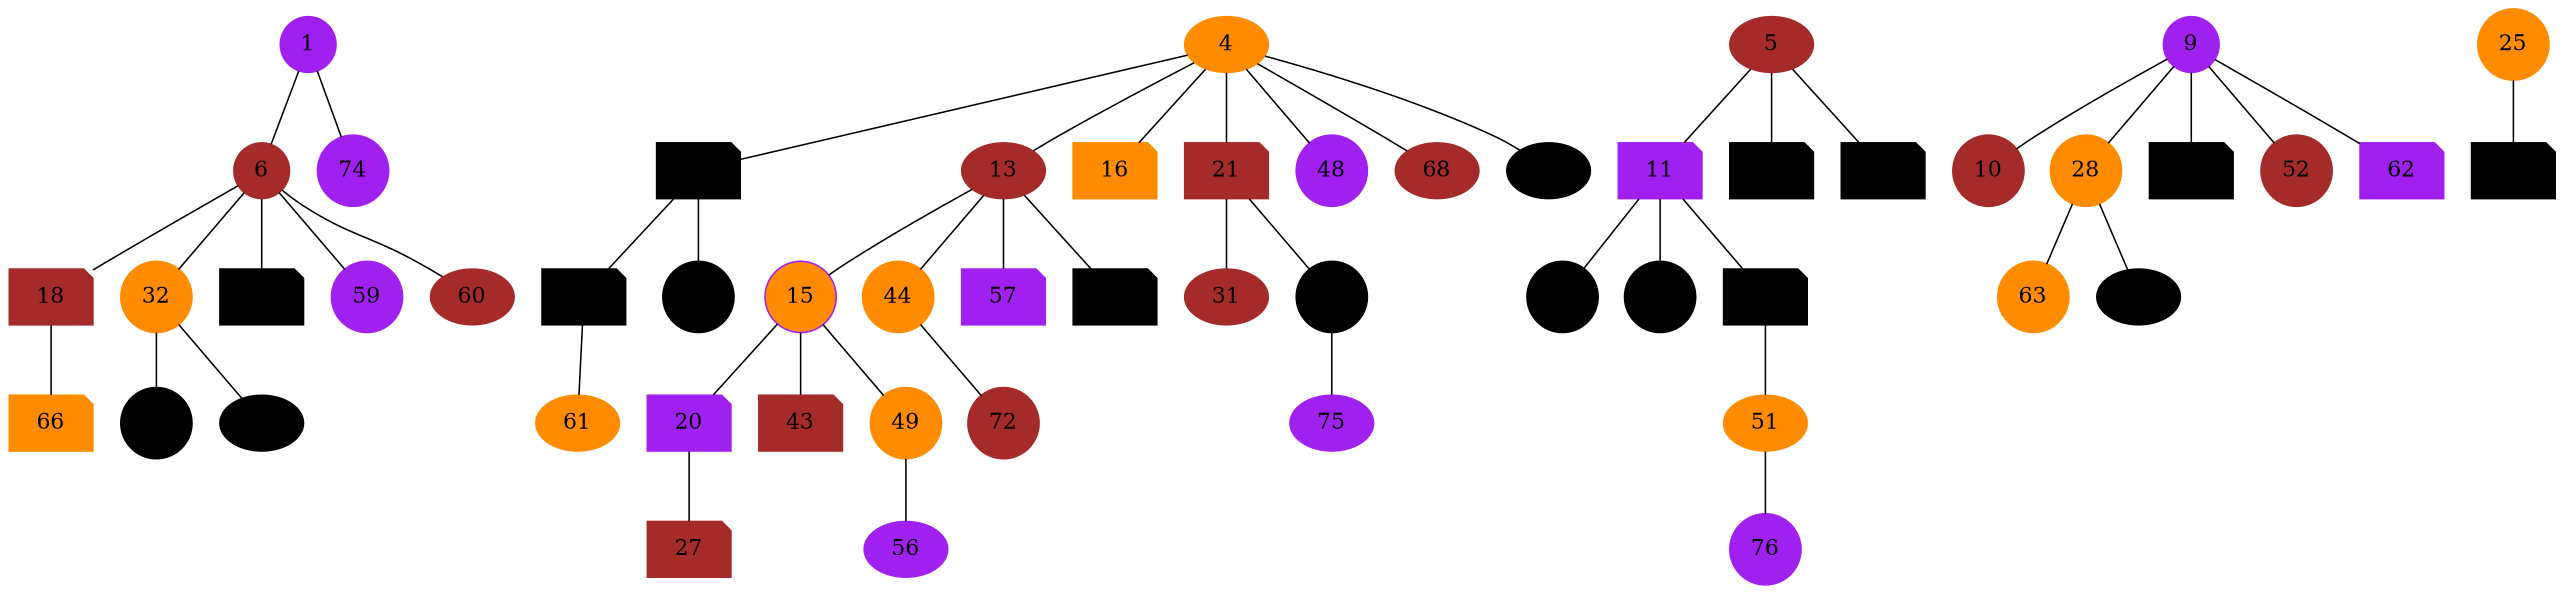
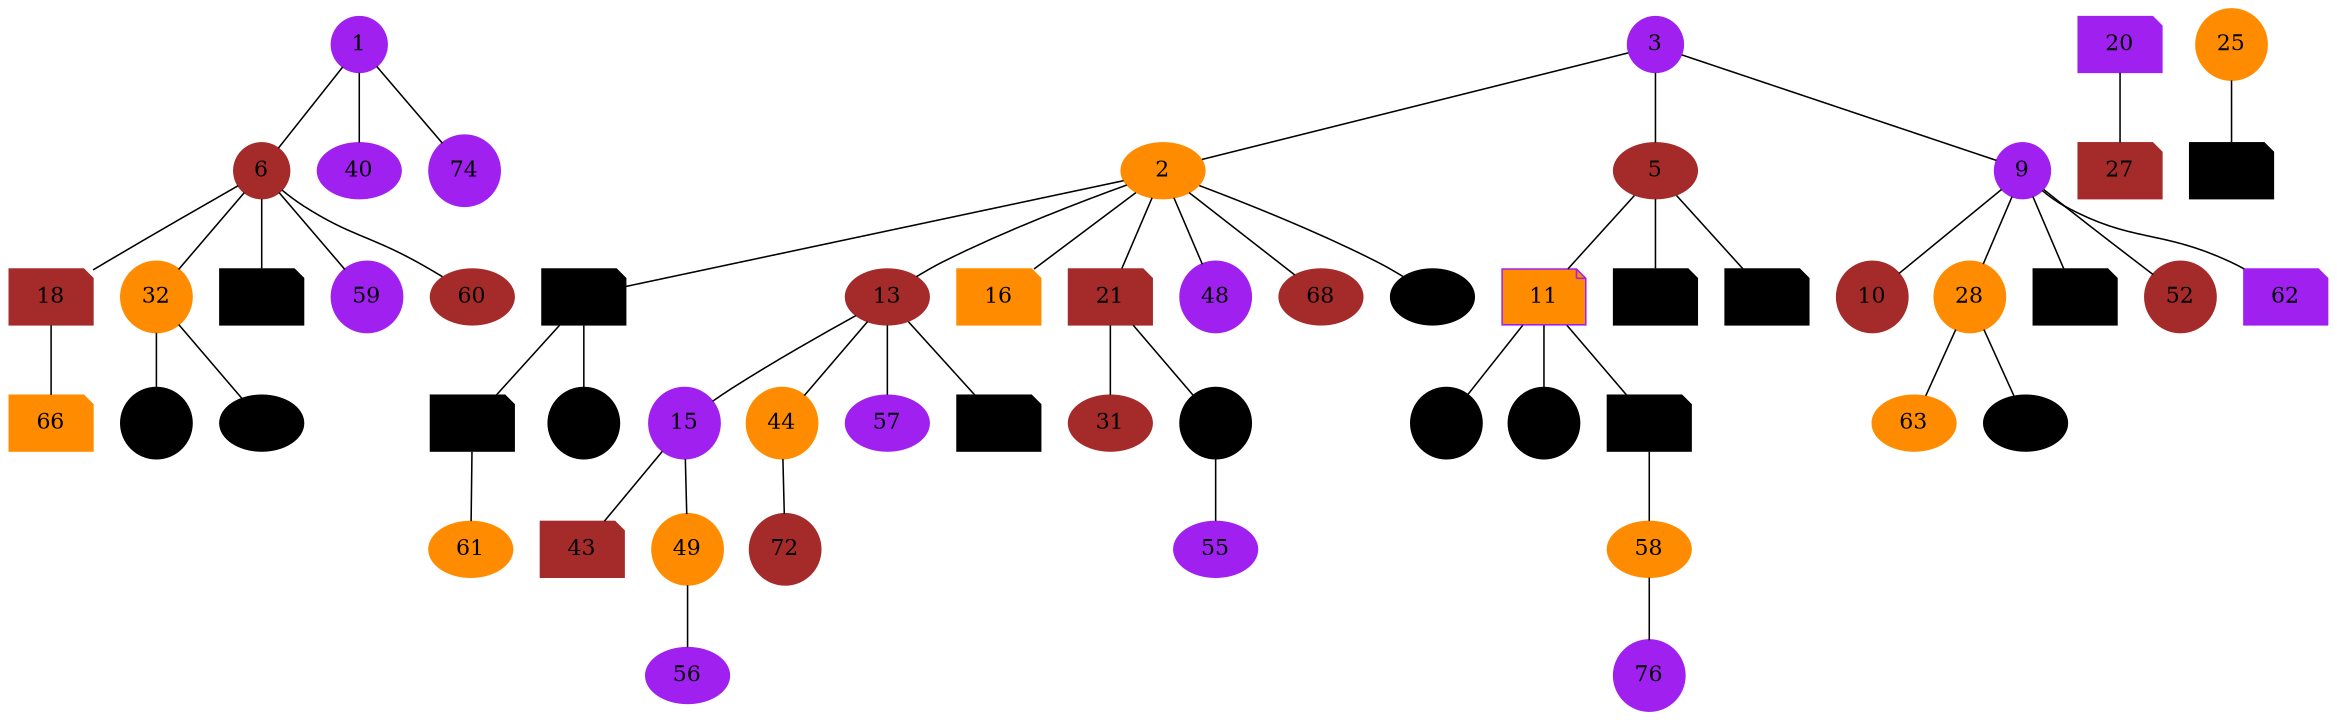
(1226, 45) -> (1163, 171)
none -> (1655, 45)
none -> (359, 171)
(1660, 171) -> (1544, 297)
(801, 297) -> (684, 423)
(1004, 297) -> (887, 423)
(2033, 297) -> (1914, 423)
(745, 359) -> none
(1332, 423) -> (1216, 549)
(1765, 423) -> (1649, 549)
